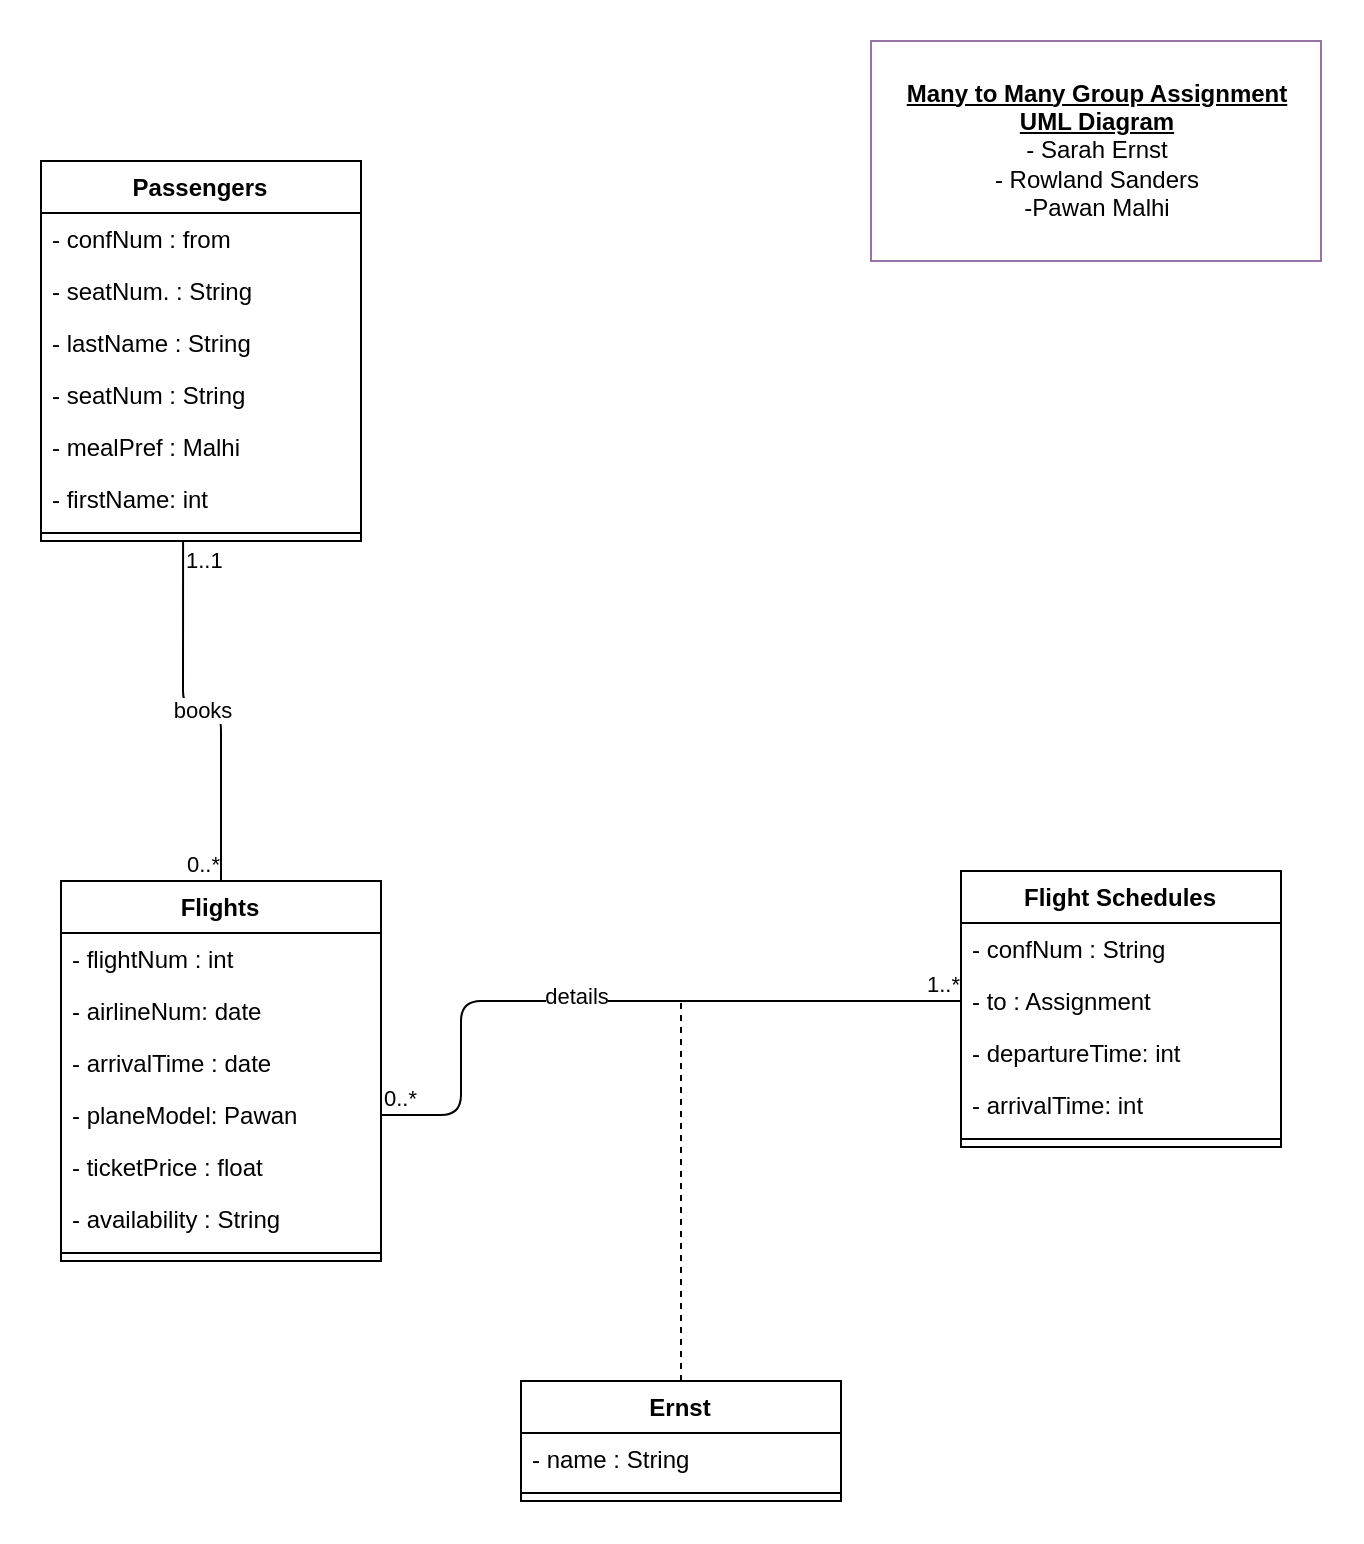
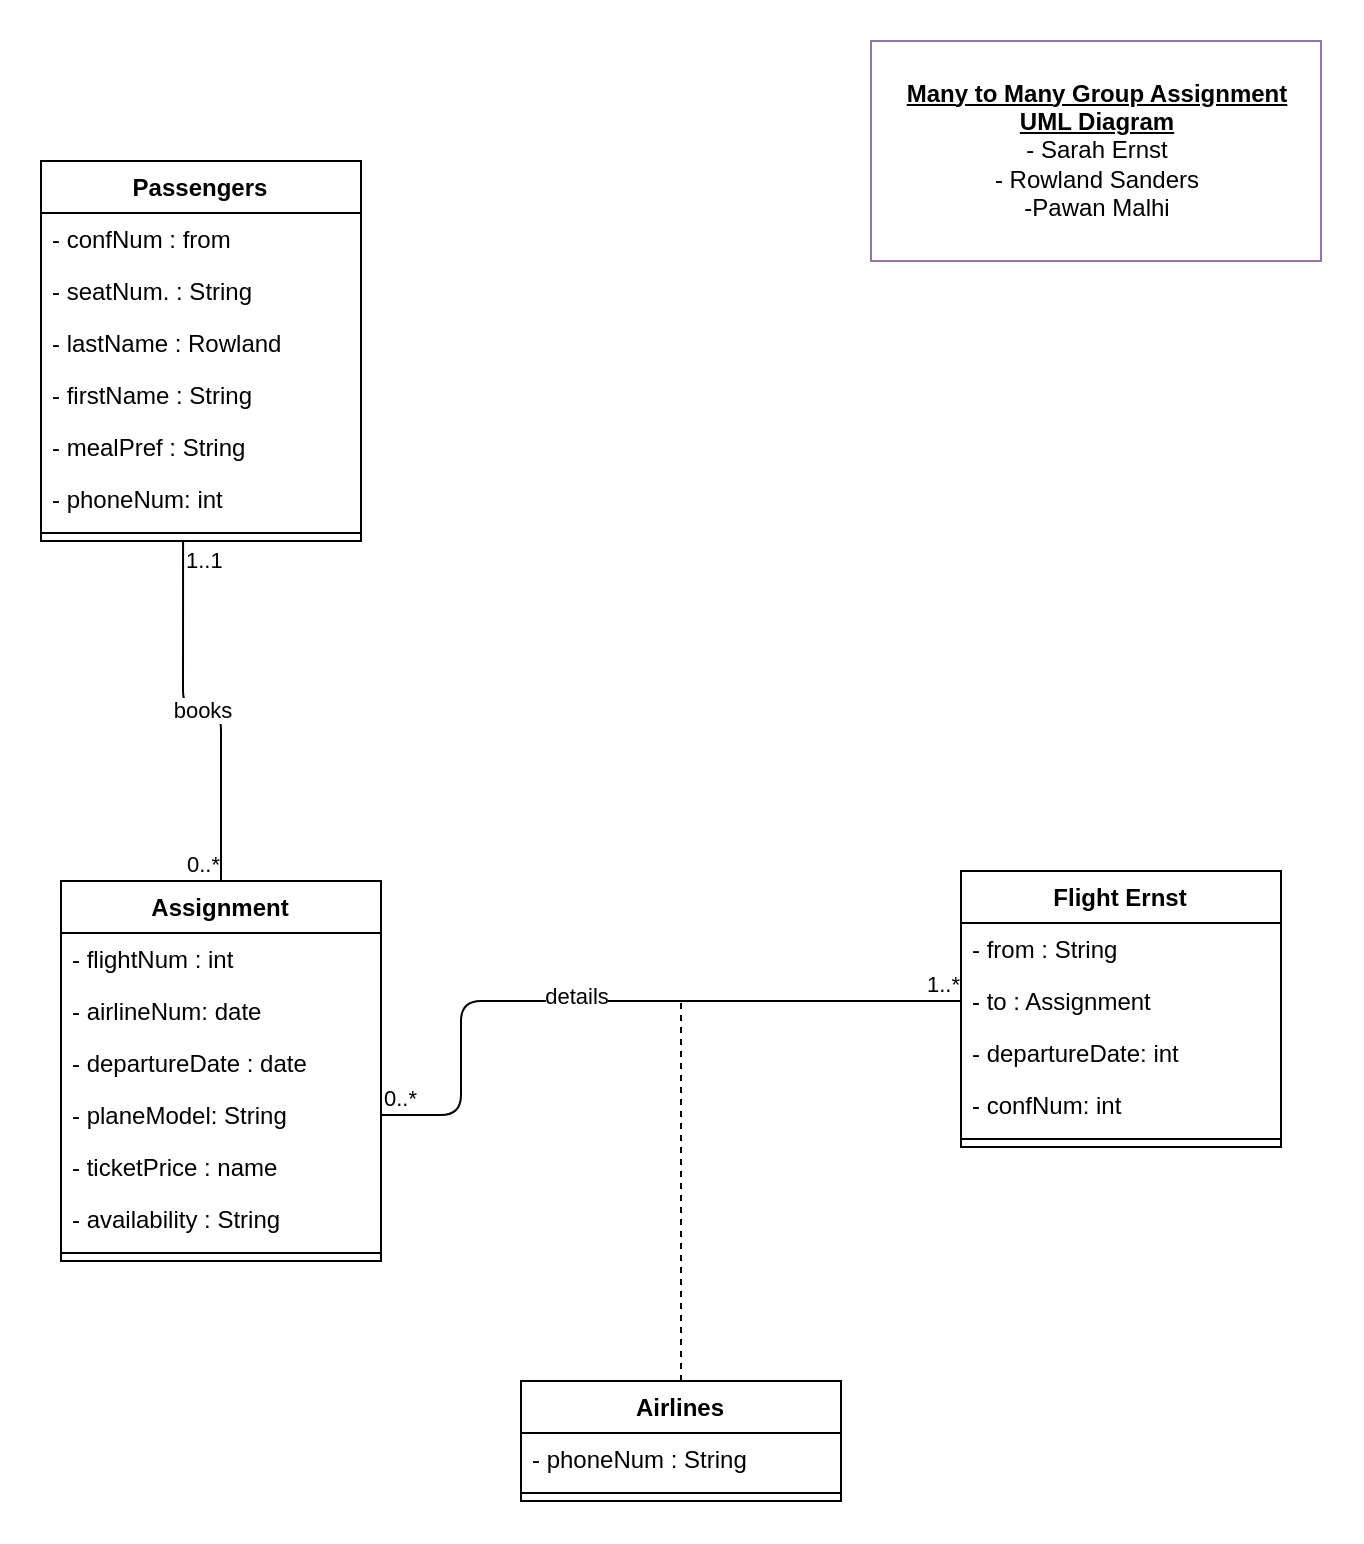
(161, 344) -> (168, 344)
(157, 396) -> (168, 396)
(151, 448) -> (161, 448)
(144, 500) -> (140, 500)
(1120, 898) -> (1120, 898)
(220, 908) -> (220, 908)
(1077, 950) -> (1057, 950)
(1091, 1054) -> (1094, 1054)
(185, 1064) -> (207, 1064)
(1071, 1106) -> (1054, 1106)
(184, 1116) -> (188, 1116)
(191, 1168) -> (188, 1168)
(680, 1408) -> (680, 1408)
(617, 1460) -> (644, 1460)
